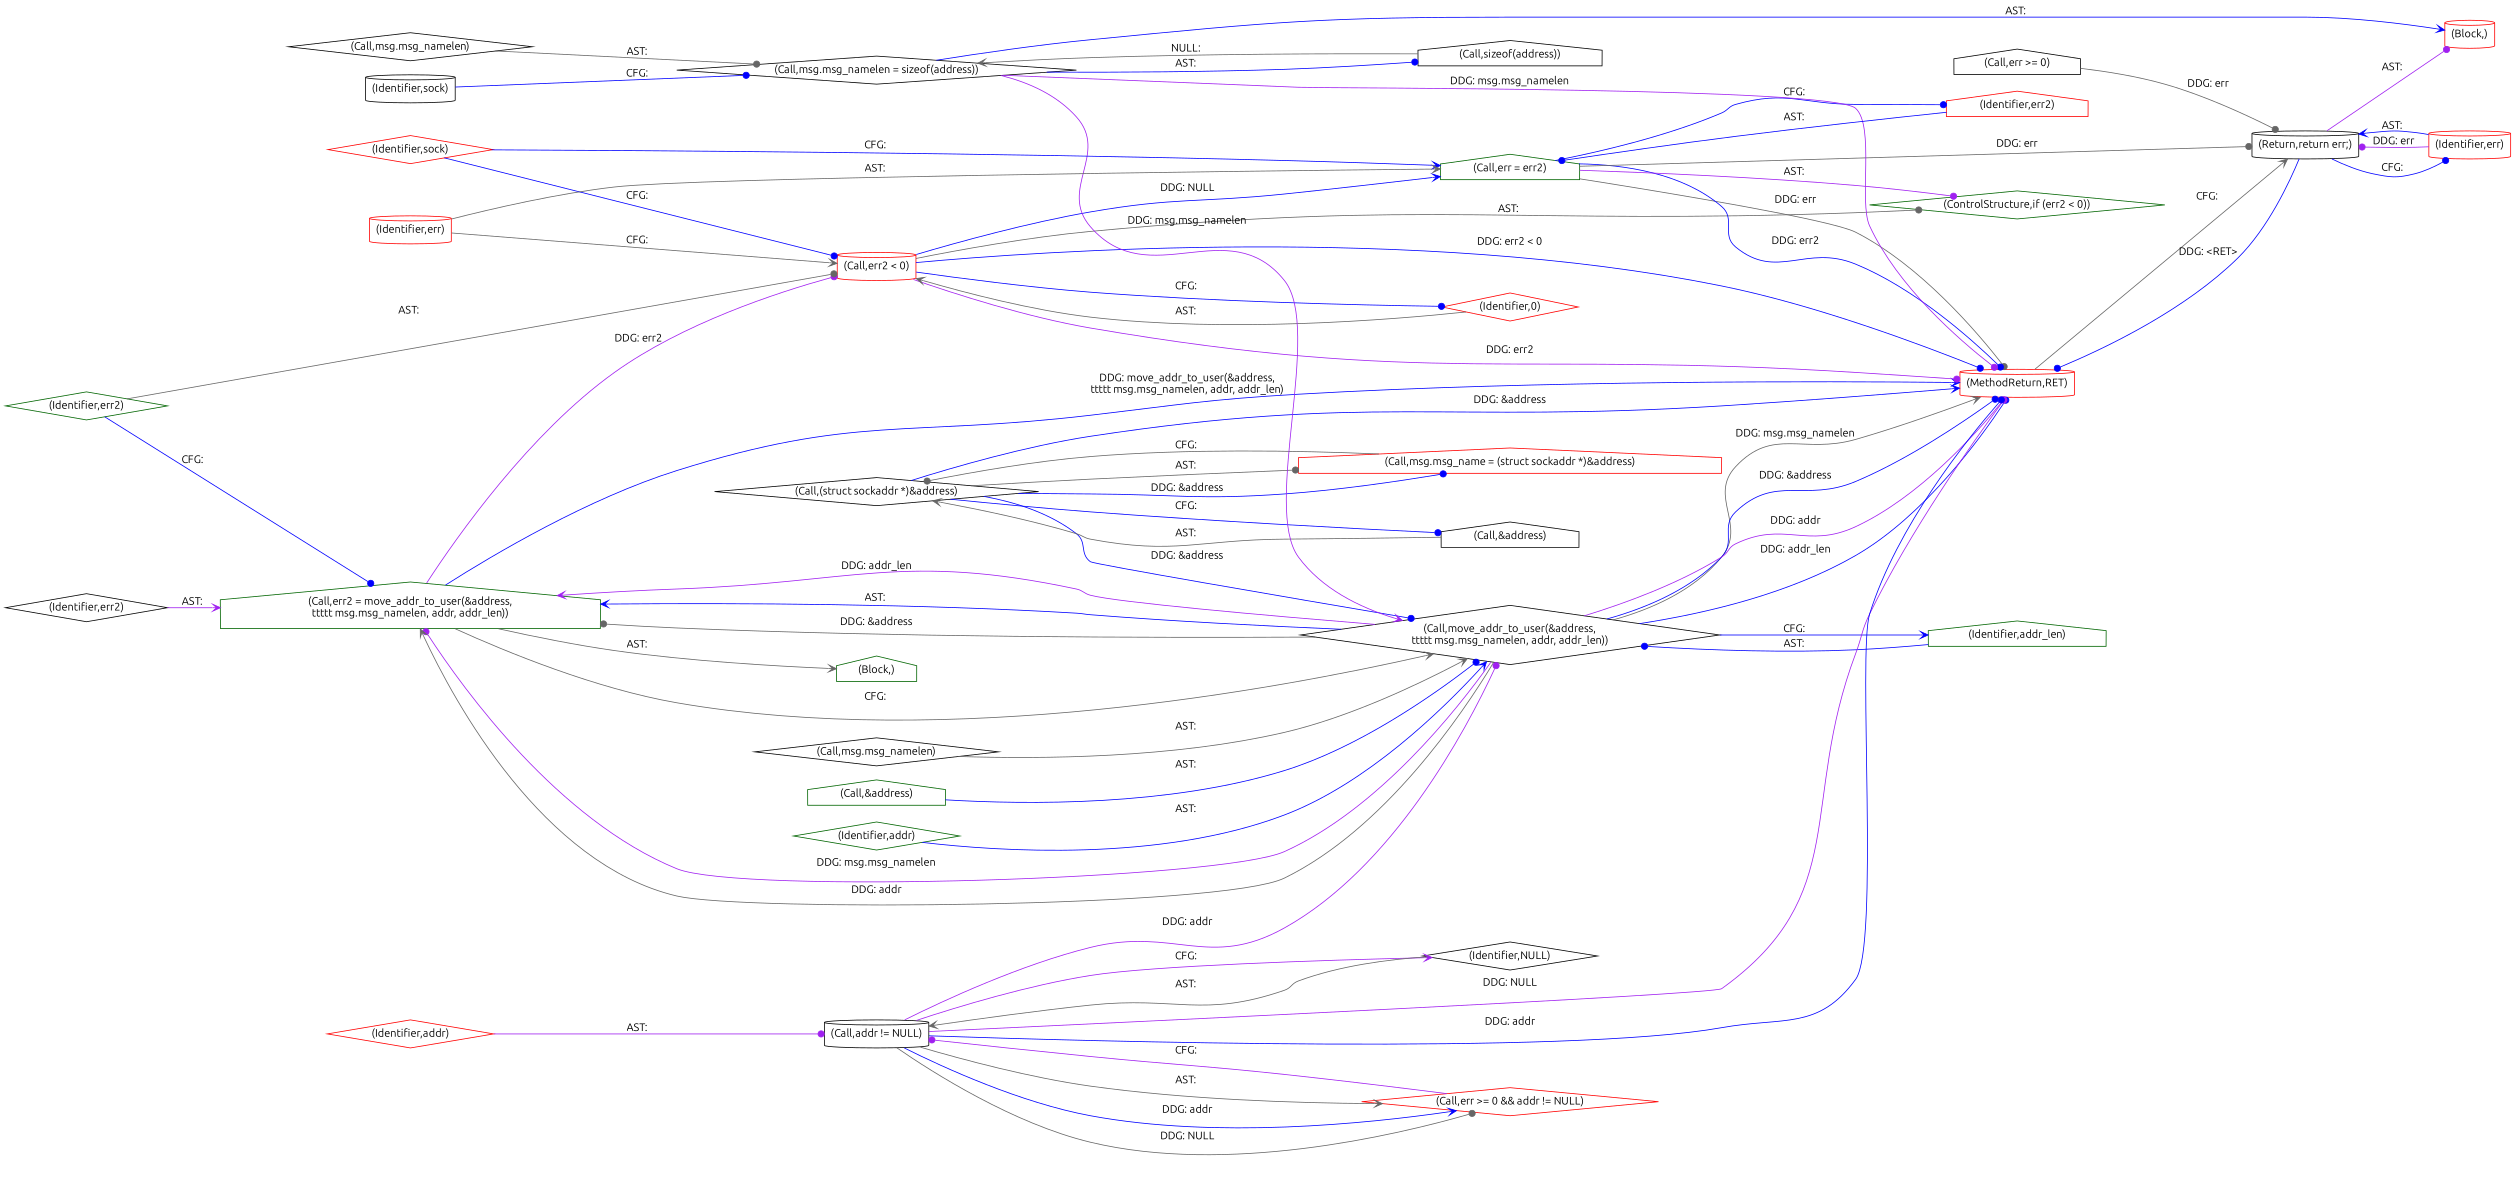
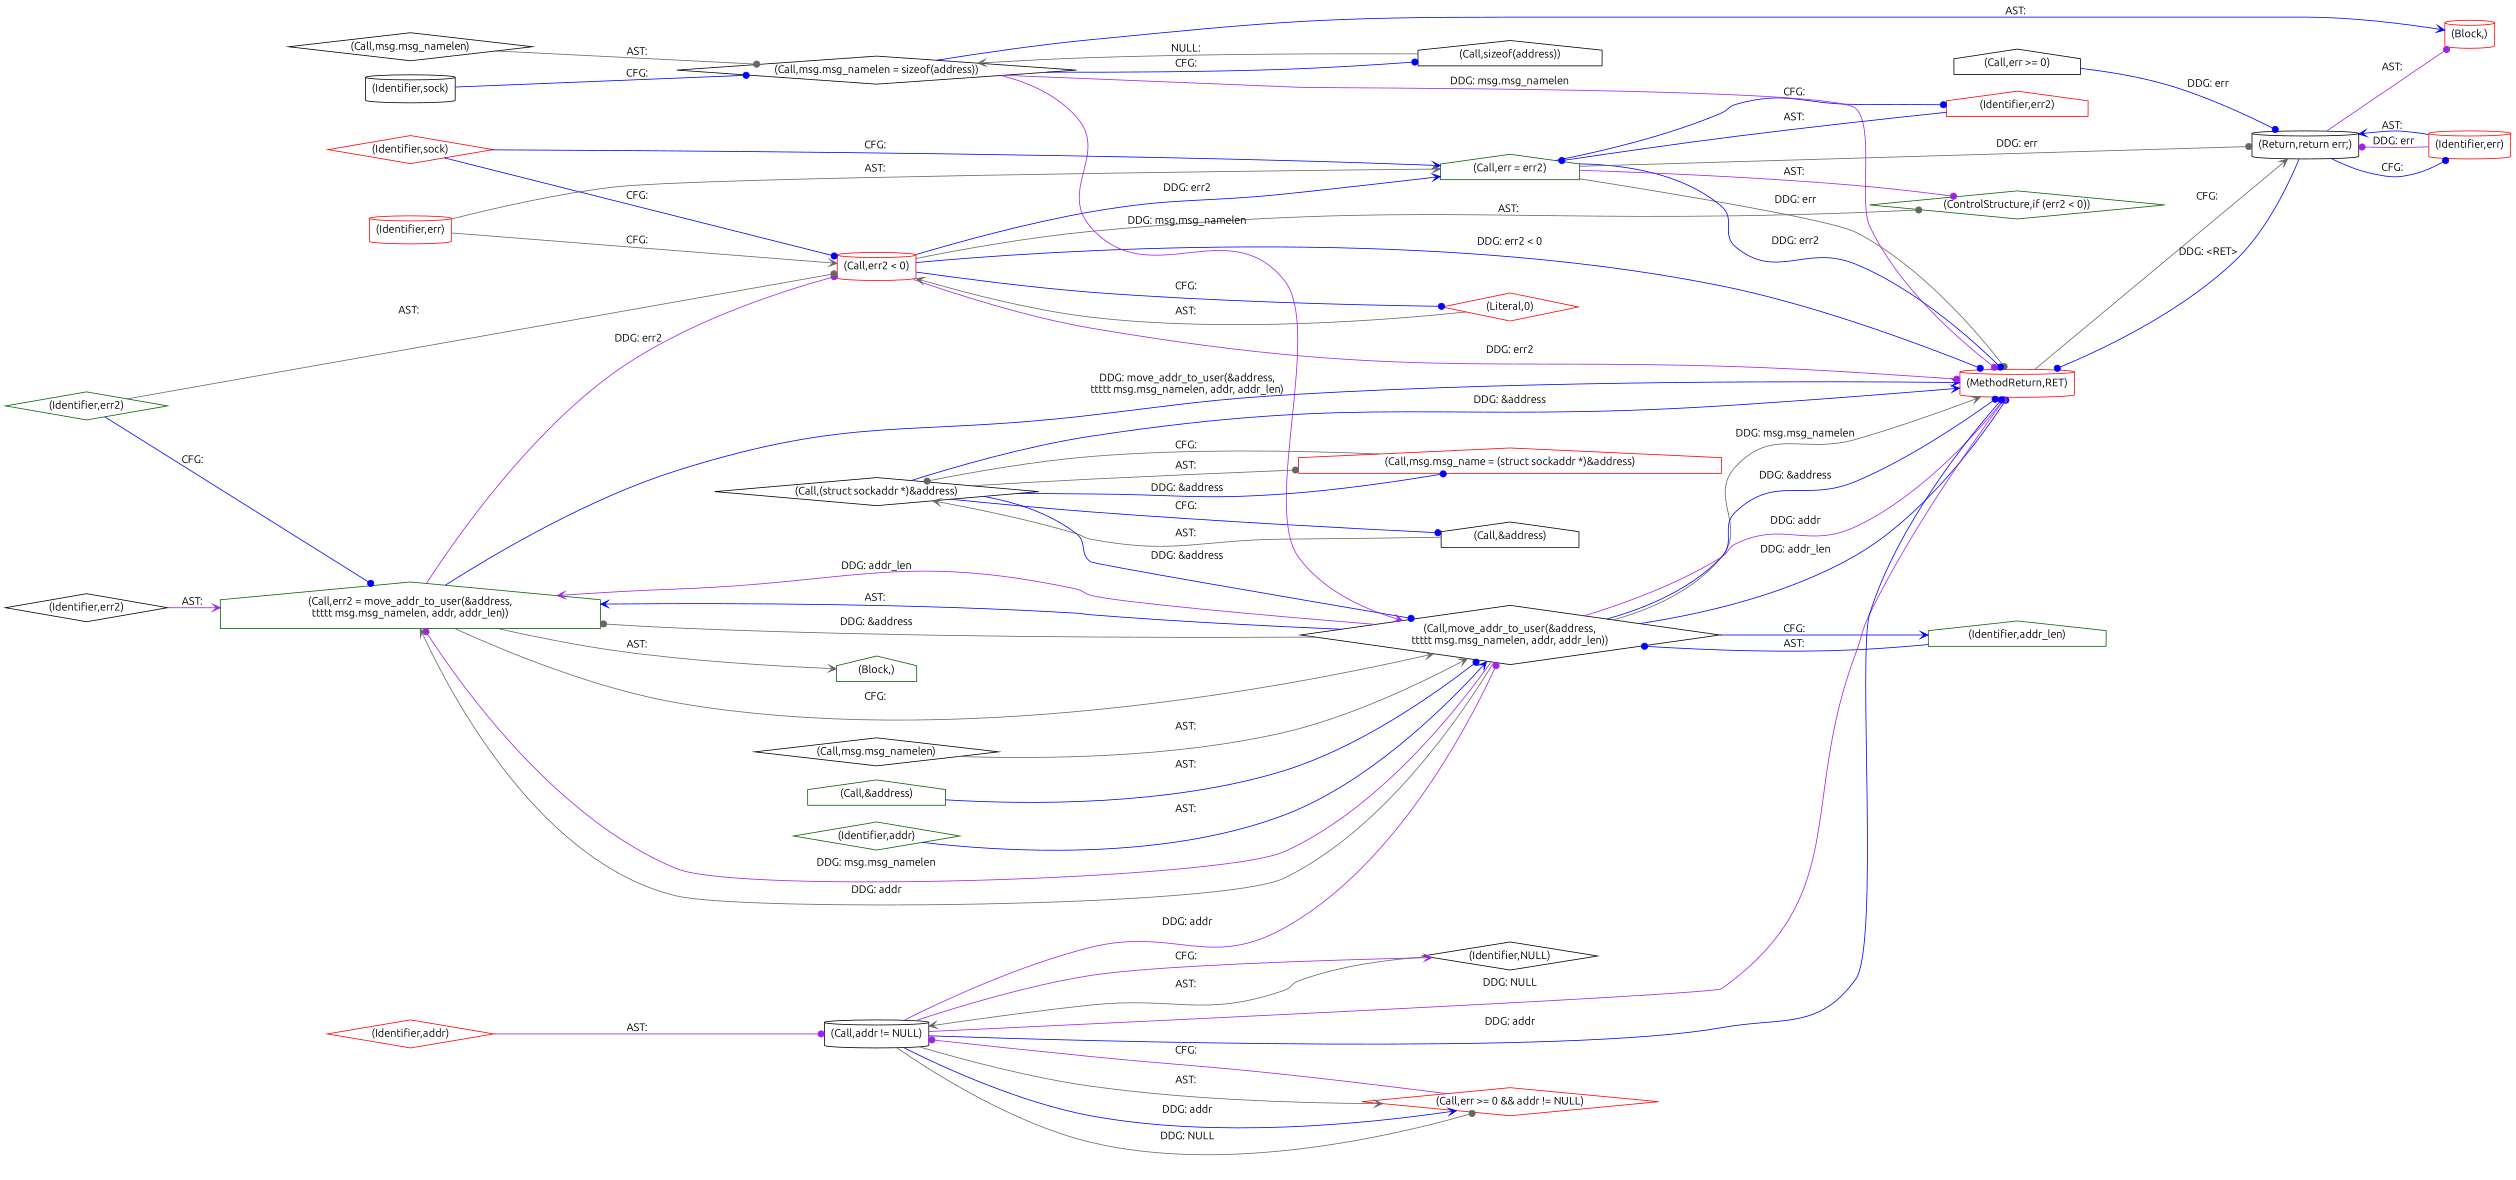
(1187, 64) -> (1187, 64)
(2179, 89) -> (2179, 89)
(1187, 188) -> (1187, 188)
(1510, 307) -> (1510, 307)
